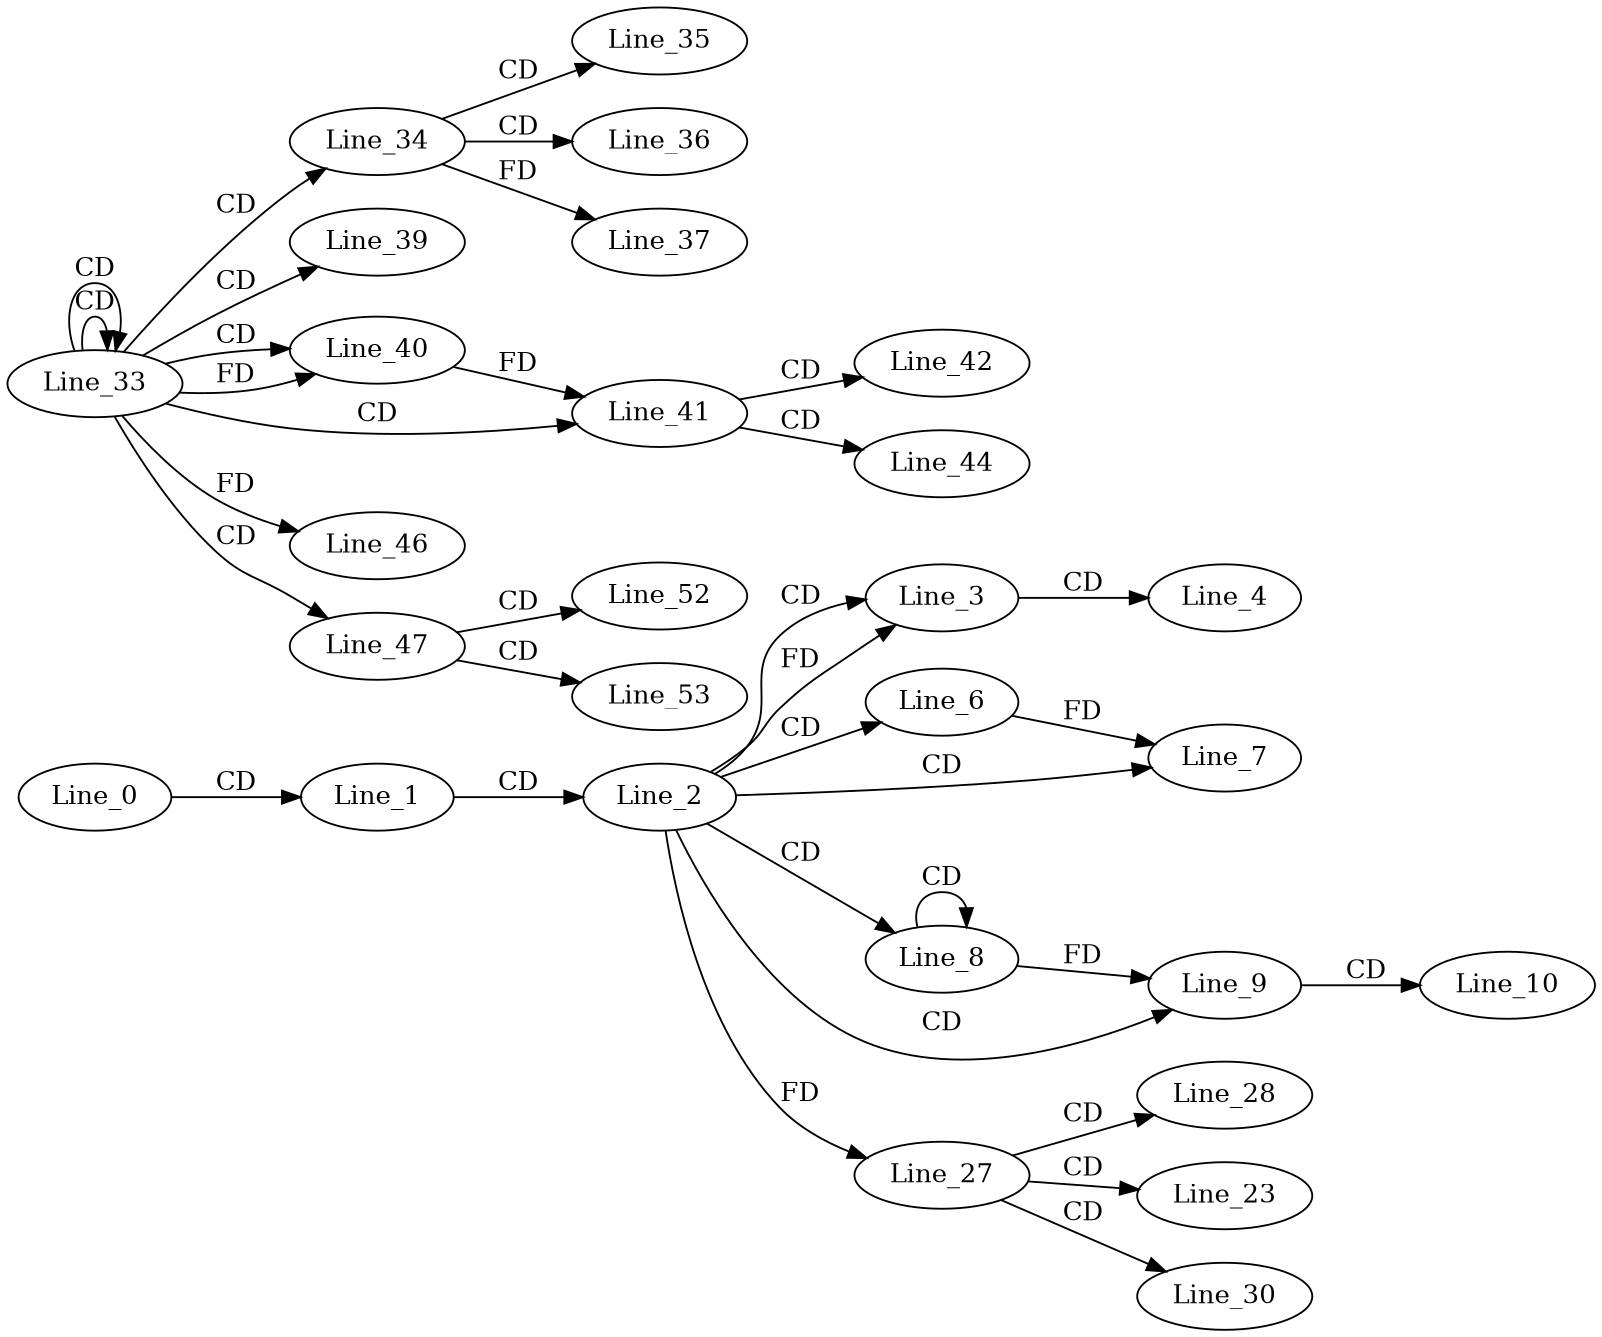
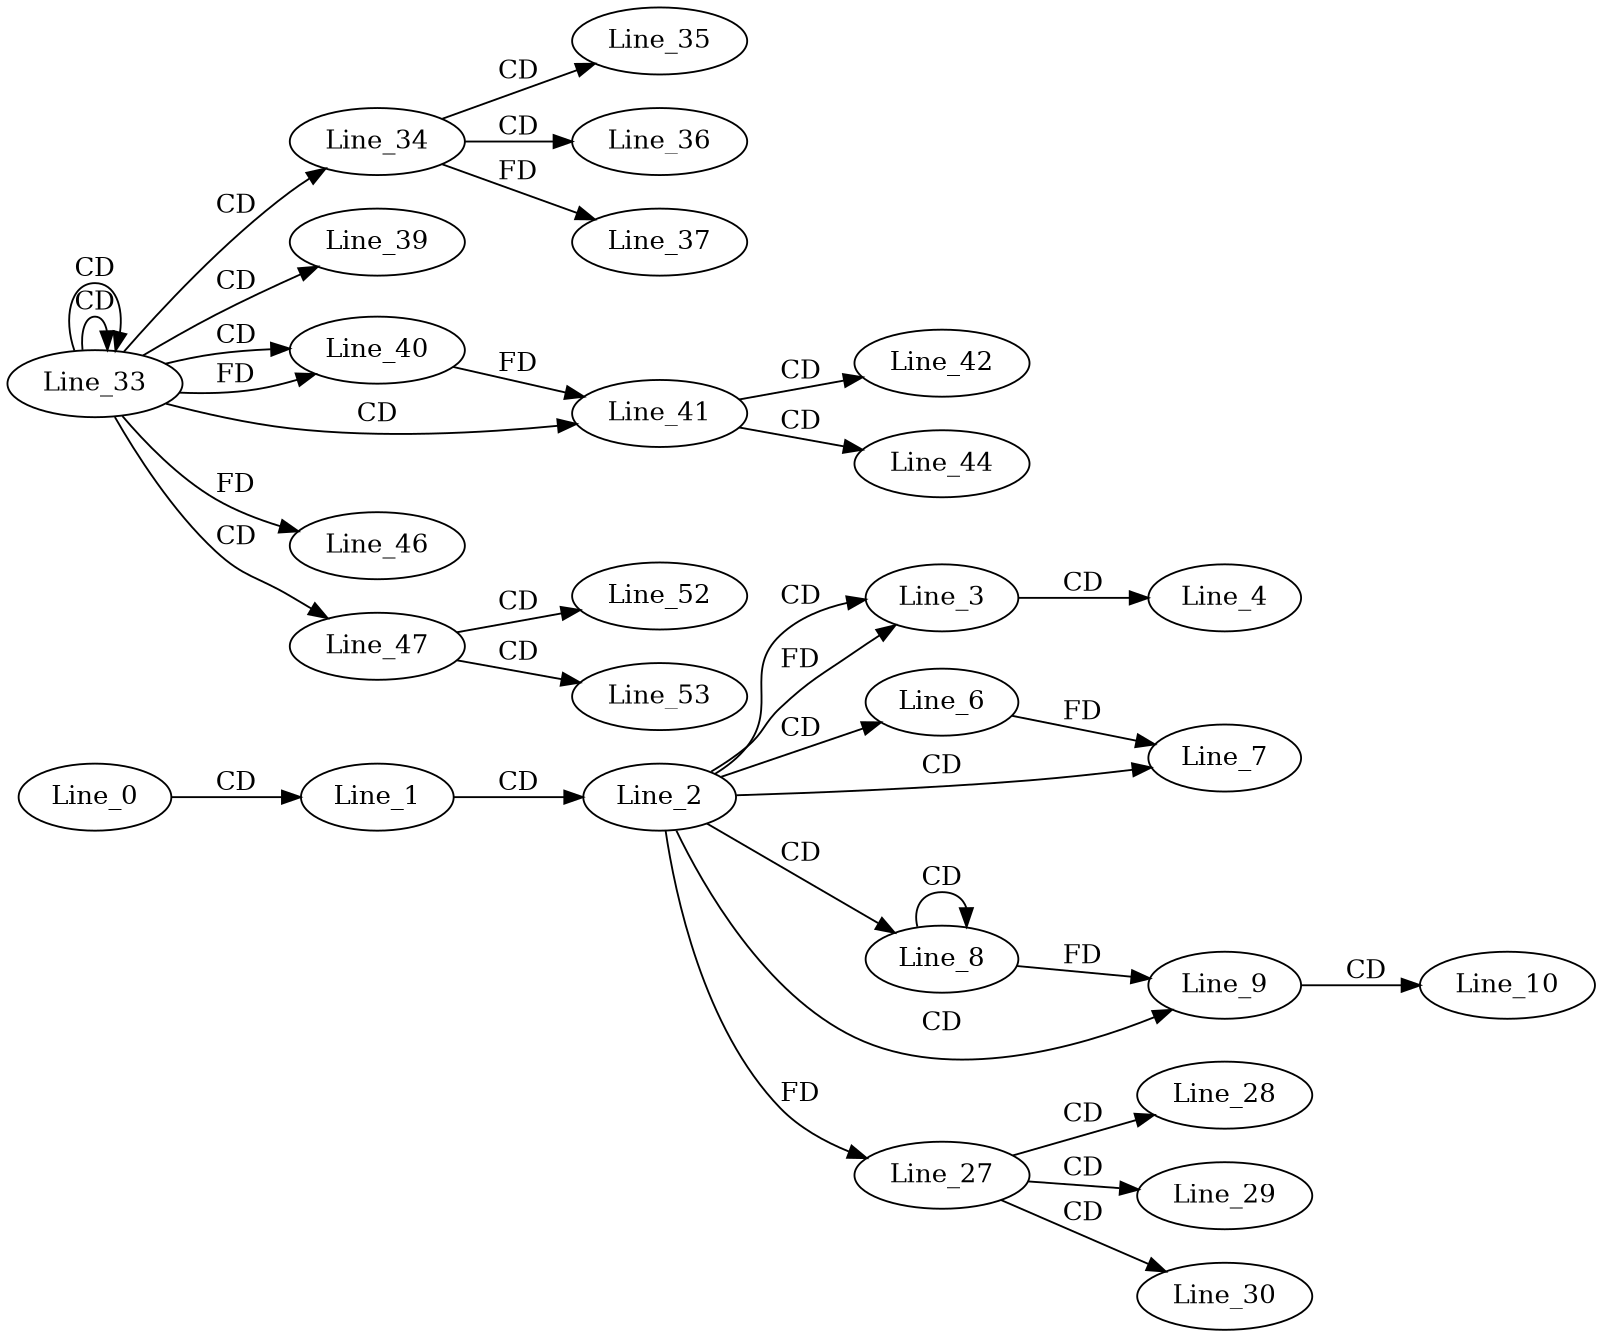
(1225, 1196) -> (1225, 1196)
